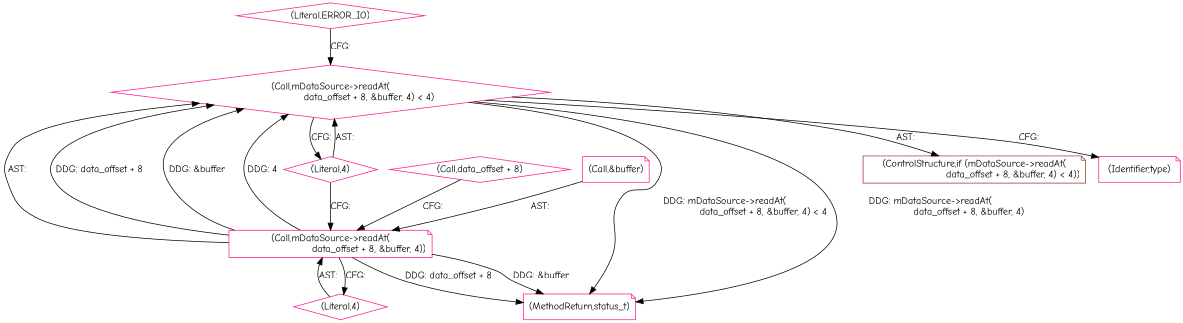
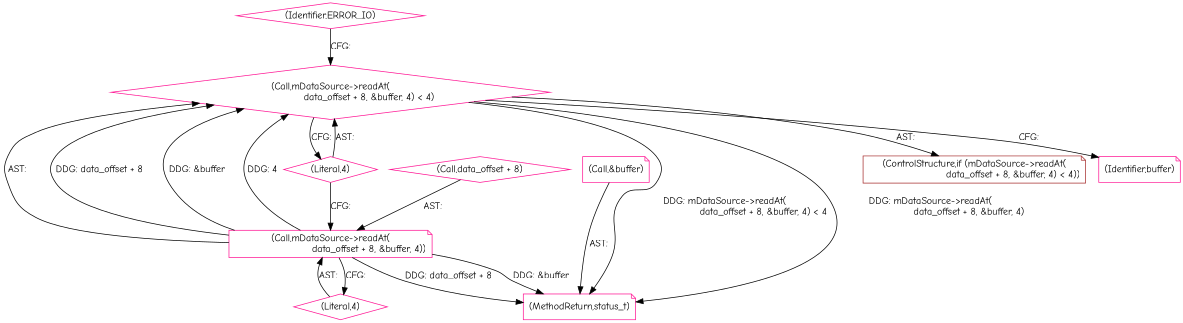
(331, 16) -> (331, 16)
(1140, 170) -> (1140, 170)
(435, 207) -> (435, 207)
(491, 207) -> (589, 233)
